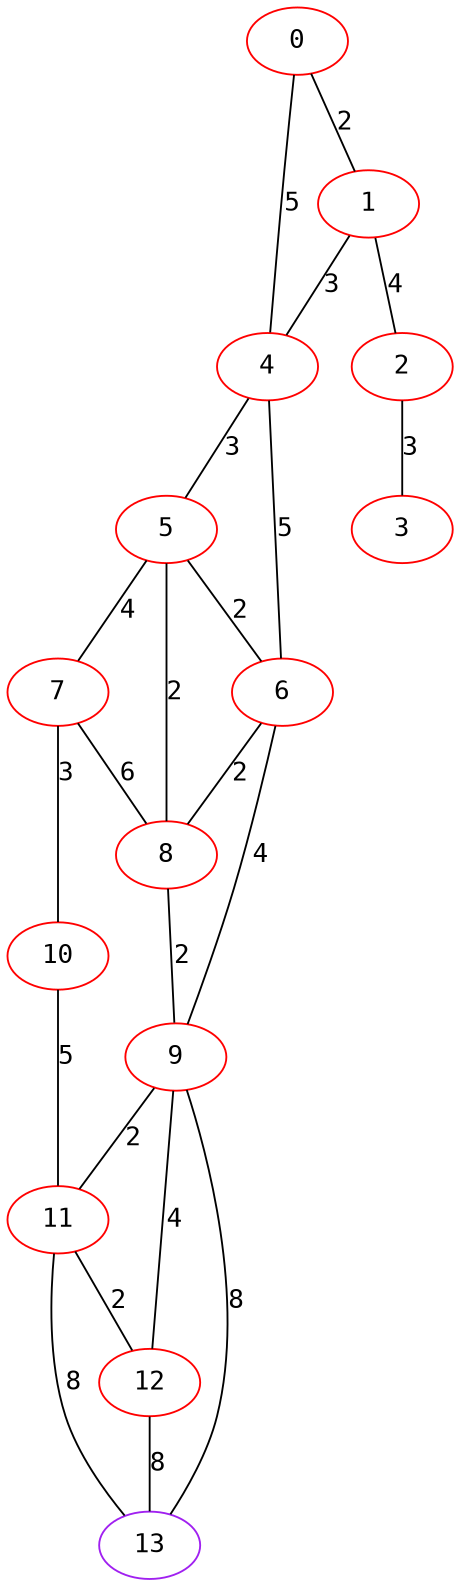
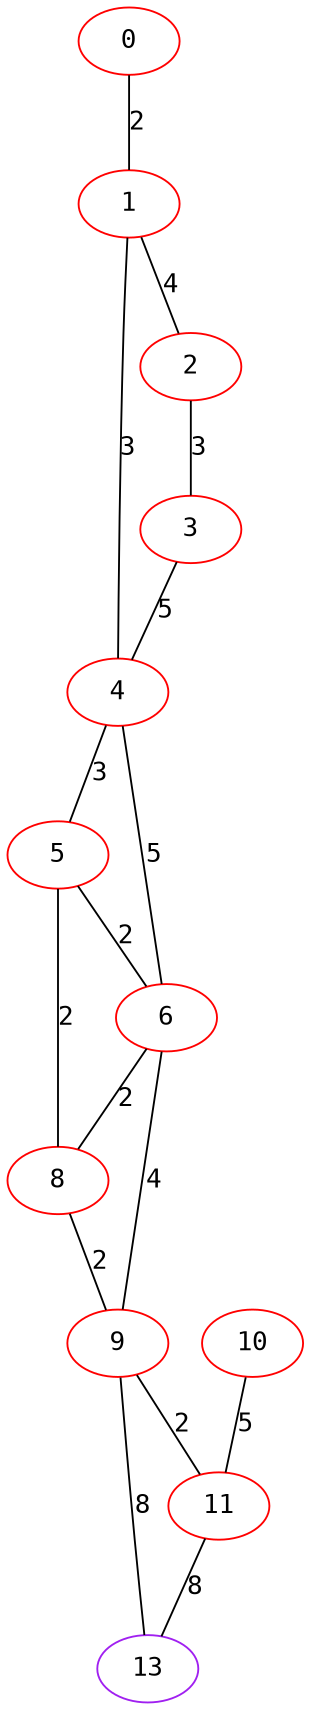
(281, 204) -> (154, 611)
(58, 692) -> none
(150, 1383) -> none
